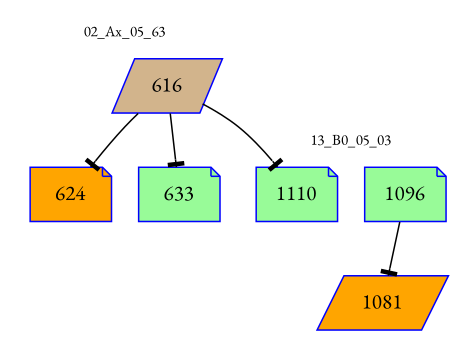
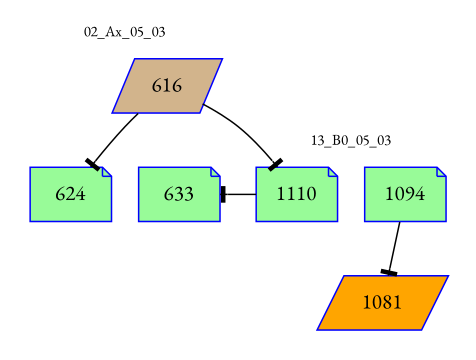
(125, 32) -> (125, 32)
(173, 137) -> (242, 194)
(71, 194) -> (71, 194)
(405, 194) -> (405, 194)
